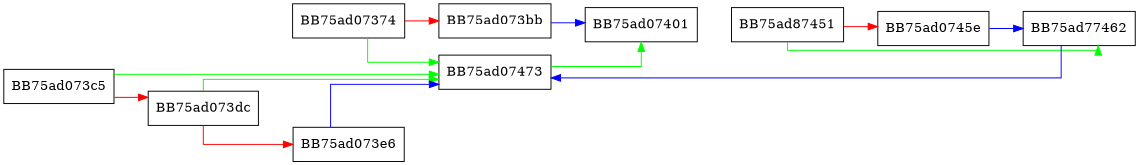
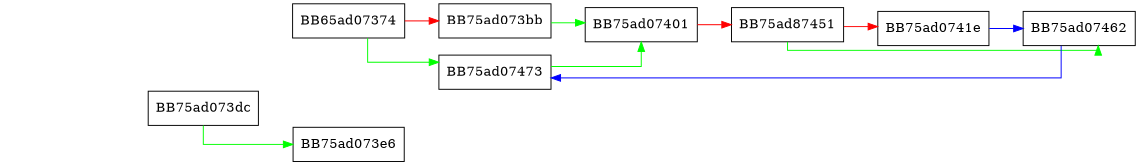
(349, 21) -> (349, 21)
(563, 23) -> (563, 23)
none -> (710, 25)
(933, 29) -> (933, 29)
(1079, 29) -> (1079, 29)
(310, 79) -> none
(59, 86) -> none
(331, 88) -> none
(234, 144) -> (234, 144)
